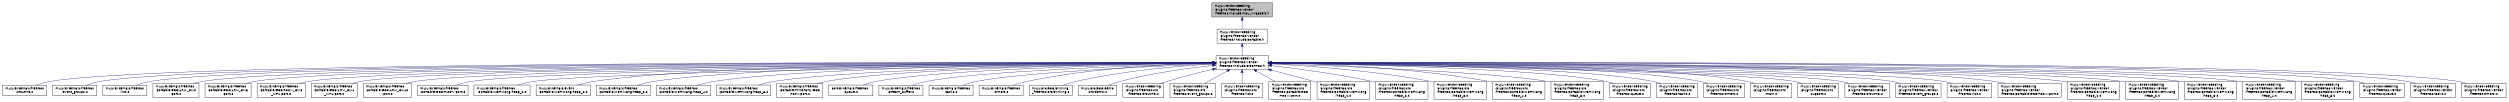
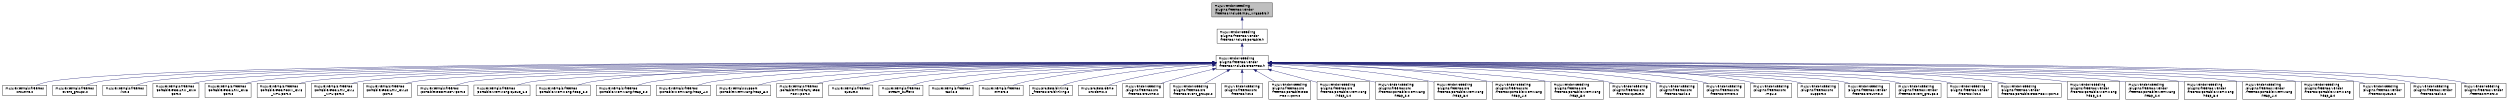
(502, 90) -> (502, 90)
(563, 90) -> (563, 90)
(744, 90) -> (744, 90)
(851, 90) -> (851, 90)
(1771, 90) -> (1771, 90)
